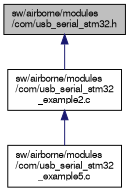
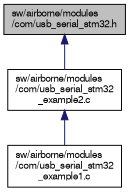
(65, 166) -> (65, 166)
